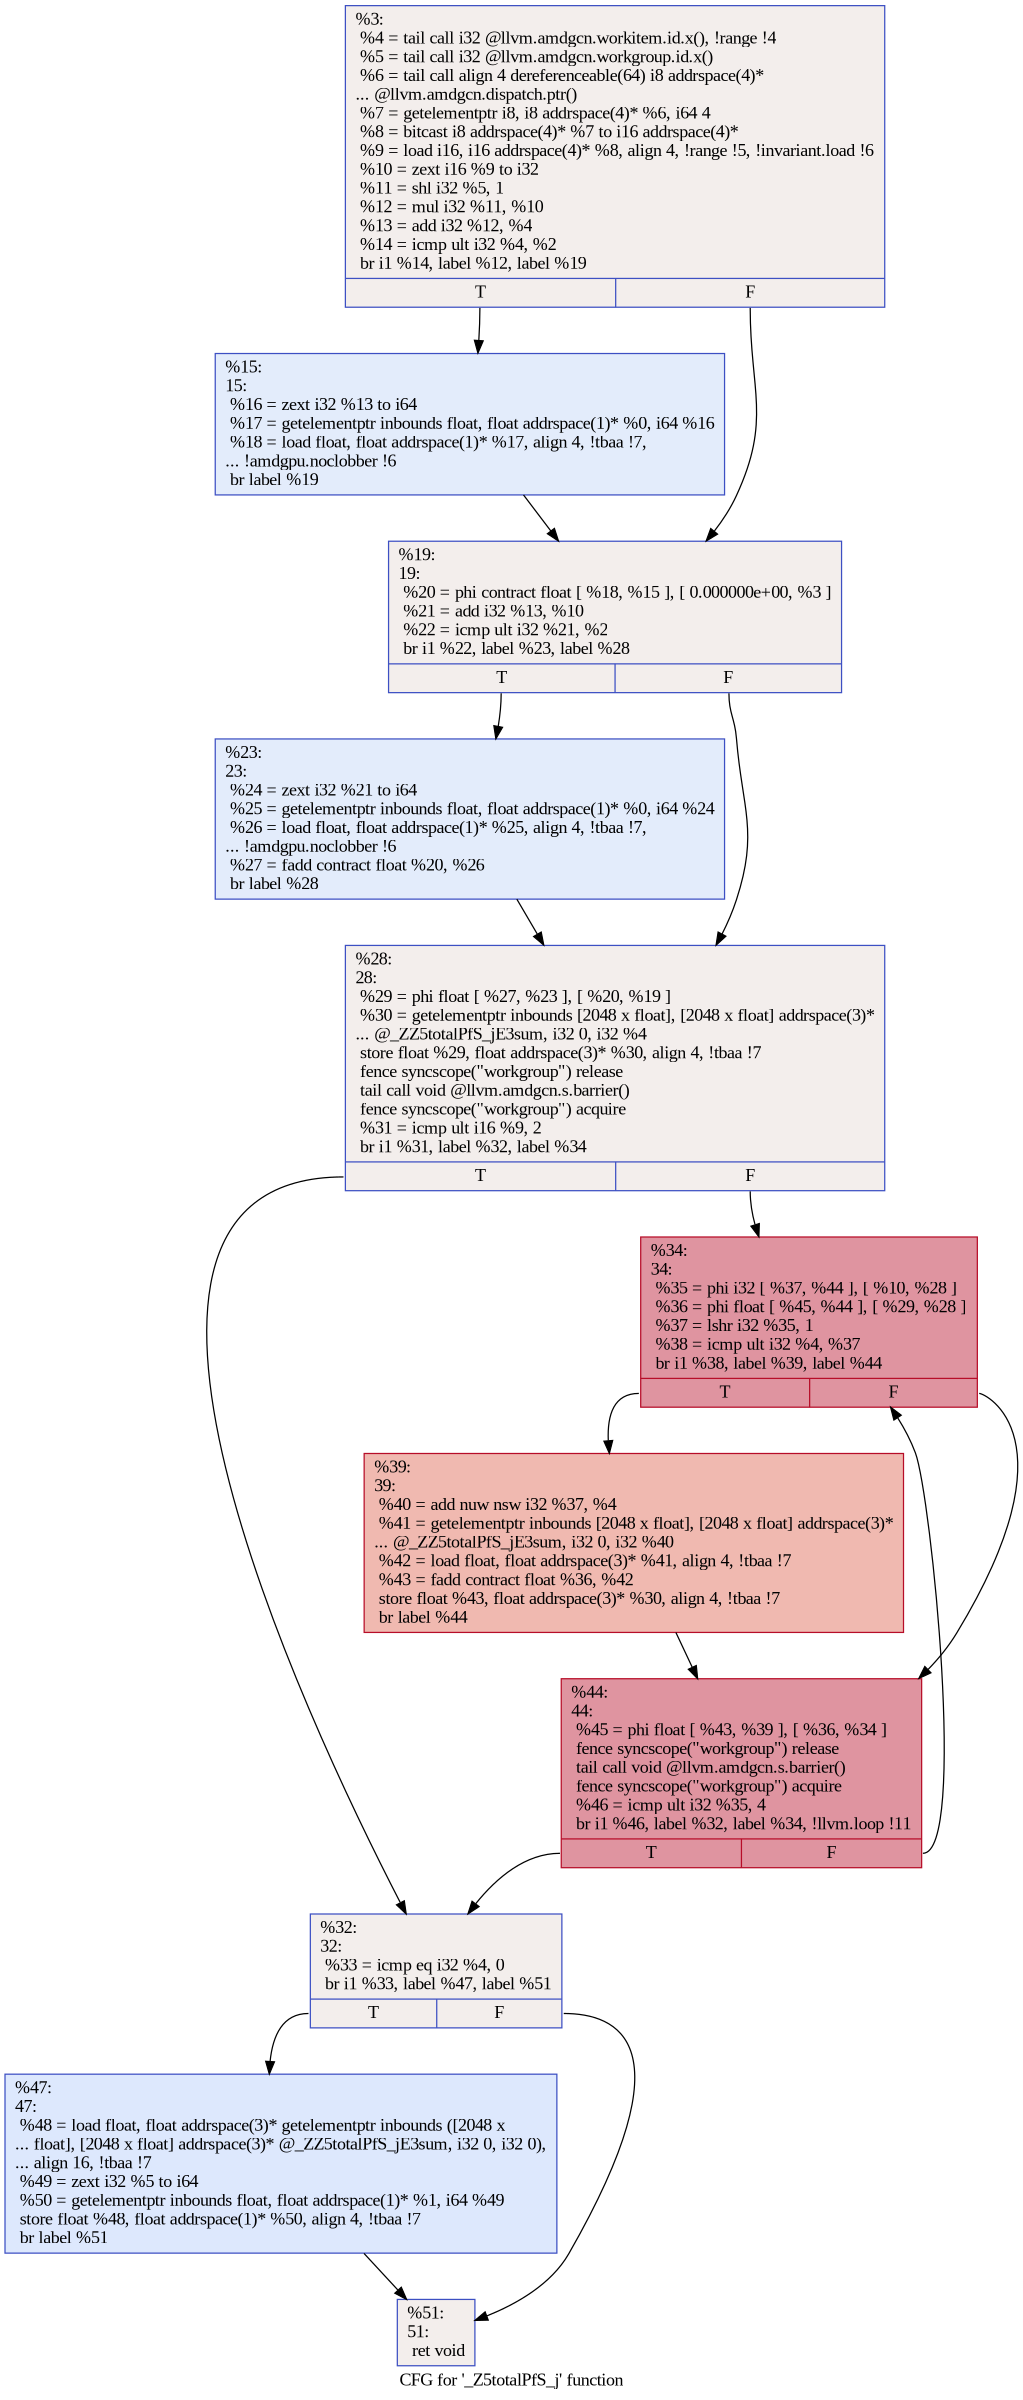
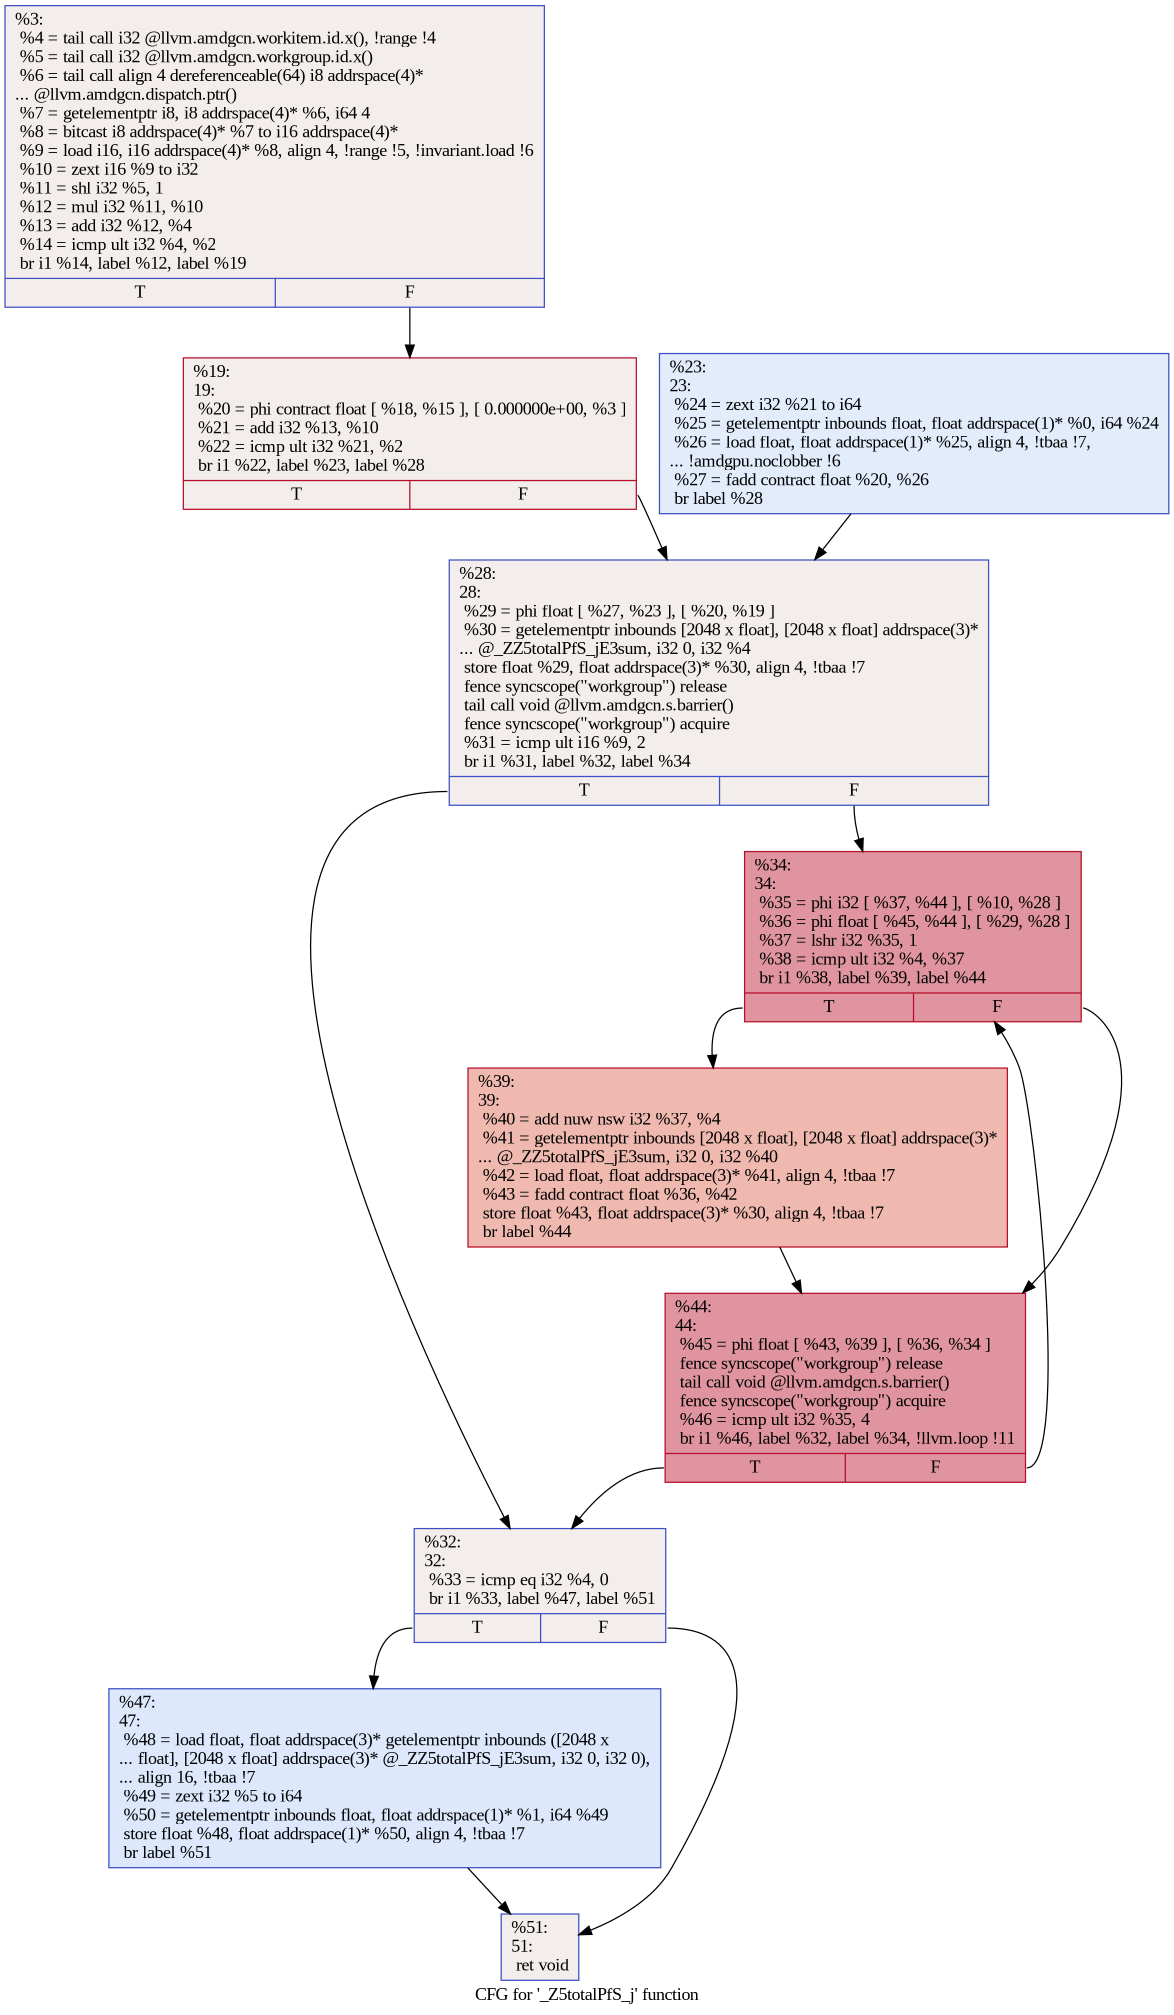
(470, 424) -> none
(615, 617) -> (410, 434)
(500, 710) -> none
